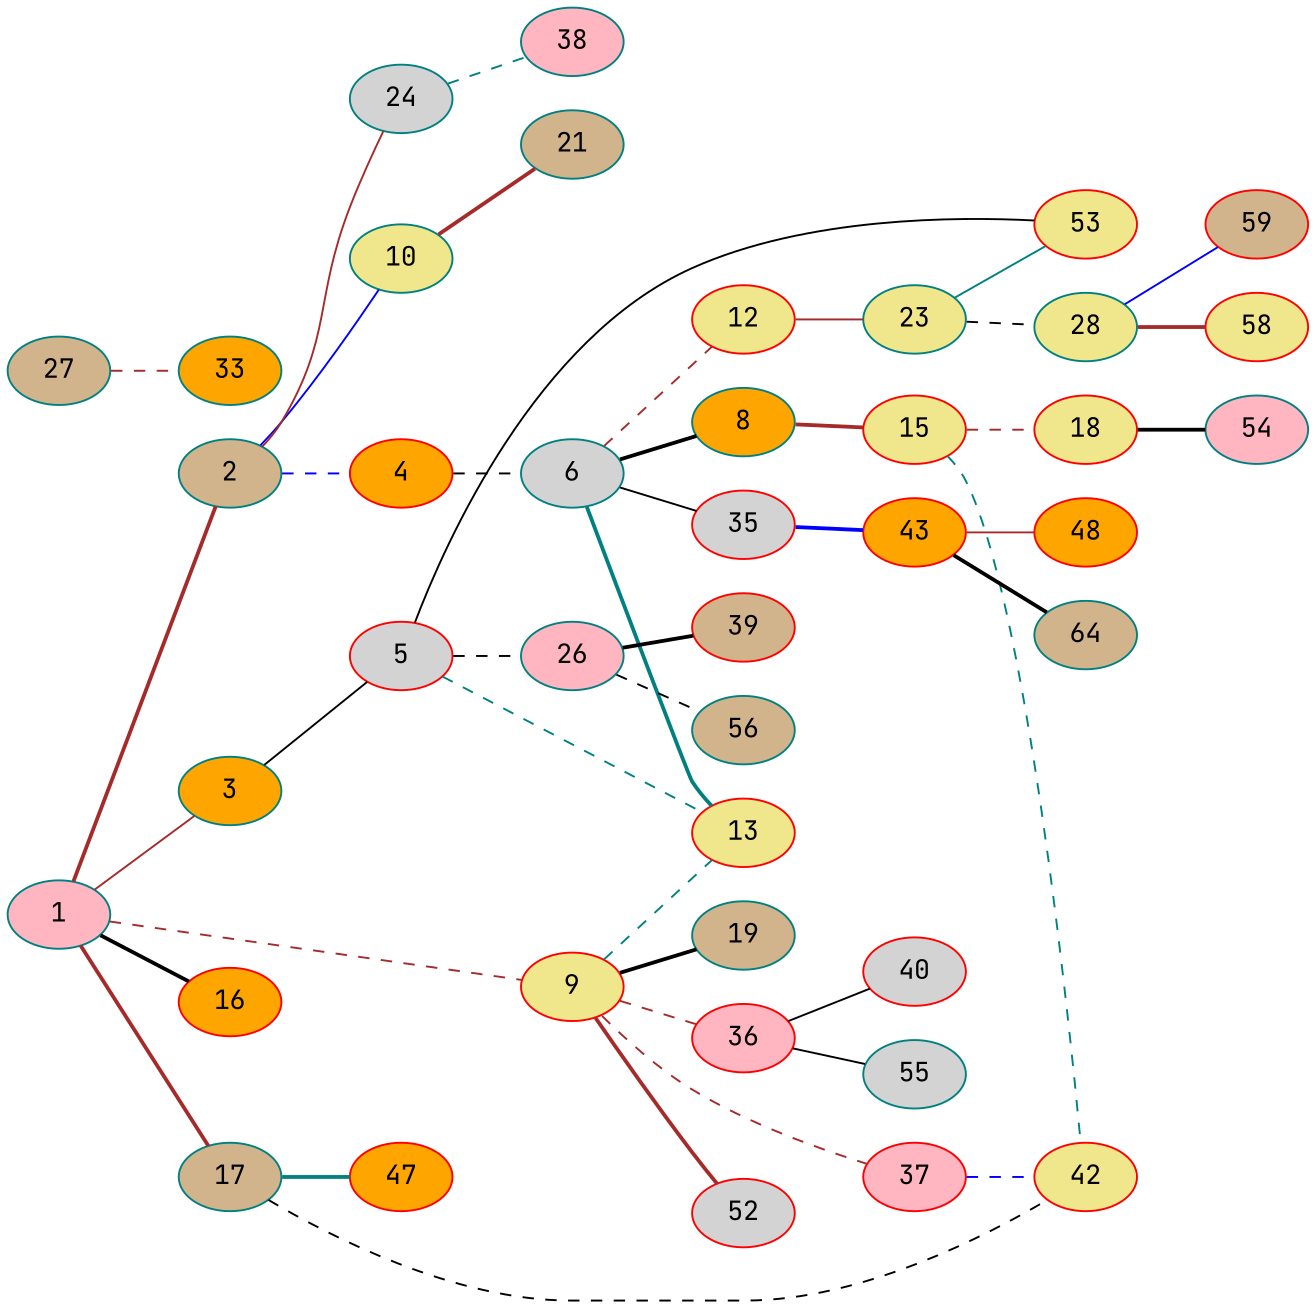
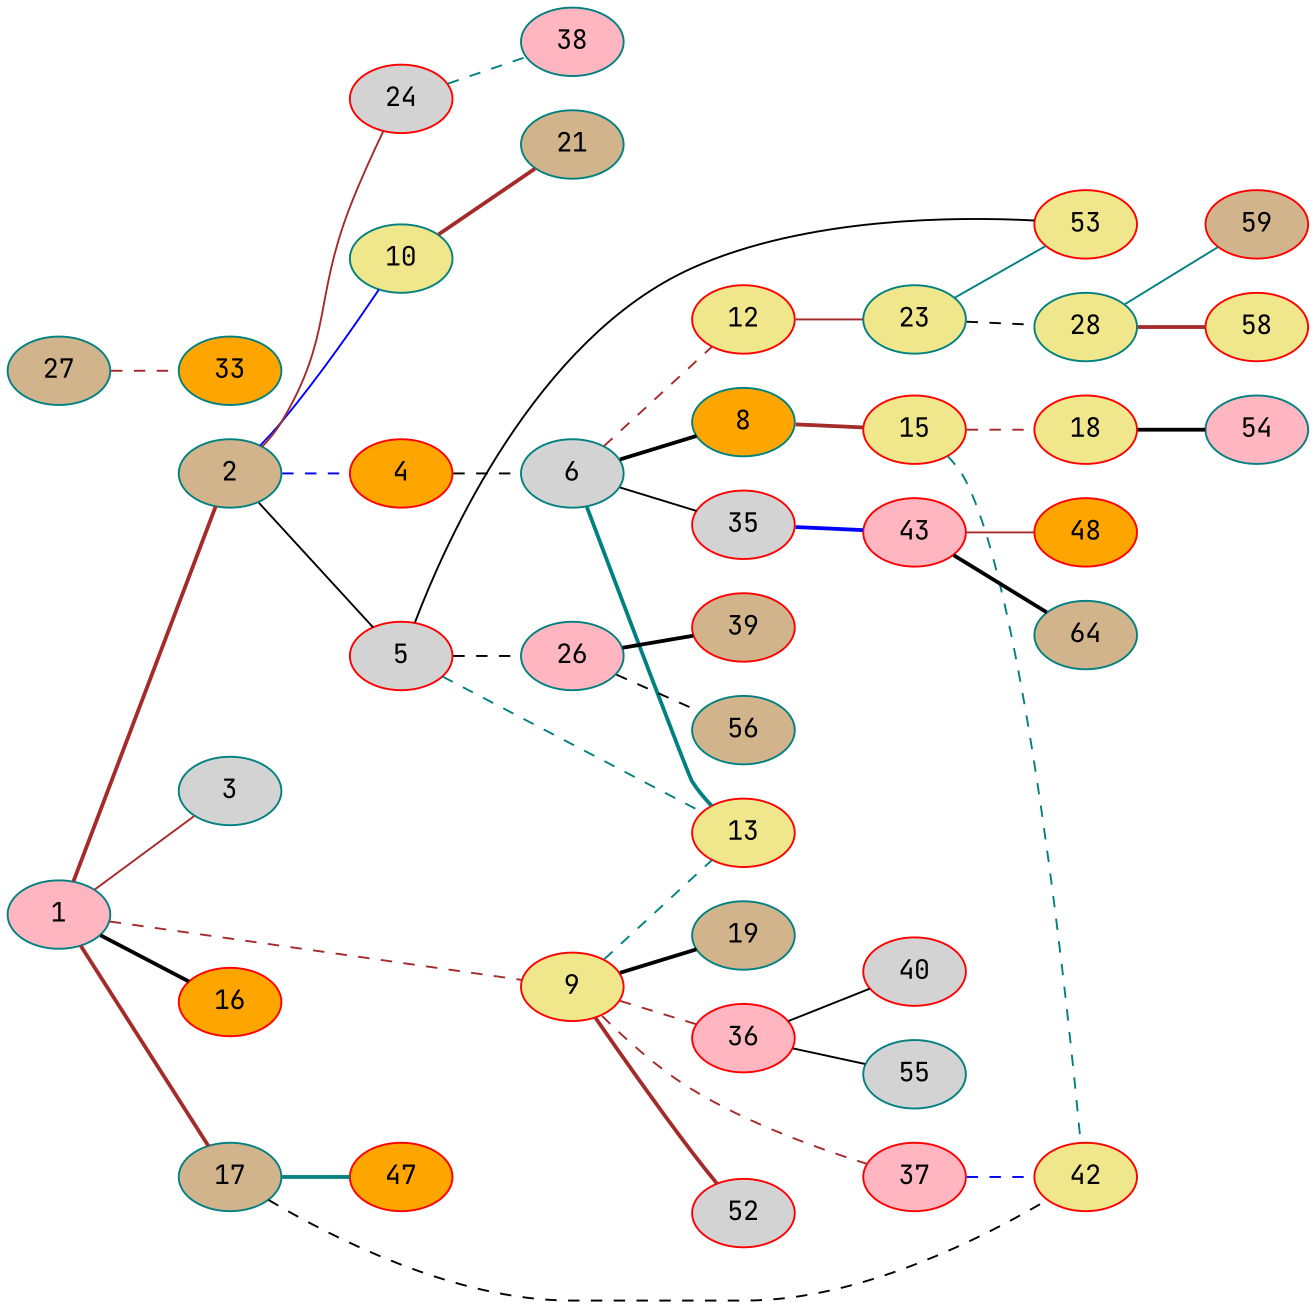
(401, 99) -> (401, 99)
(1171, 276) -> (1171, 276)
(915, 532) -> (915, 532)
(316, 723) -> (316, 565)
(230, 791) -> (230, 791)
